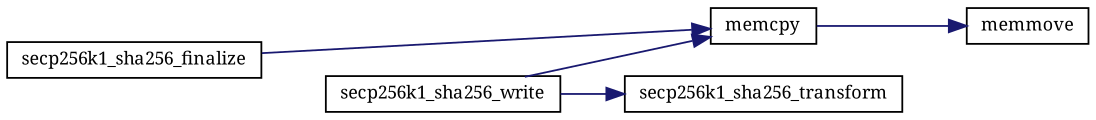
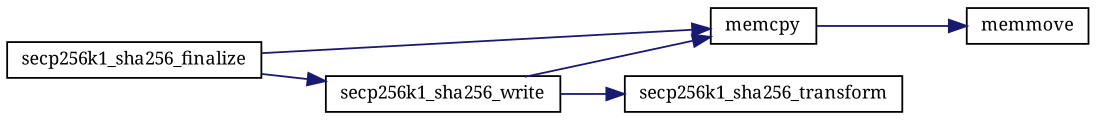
none -> (285, 77)
